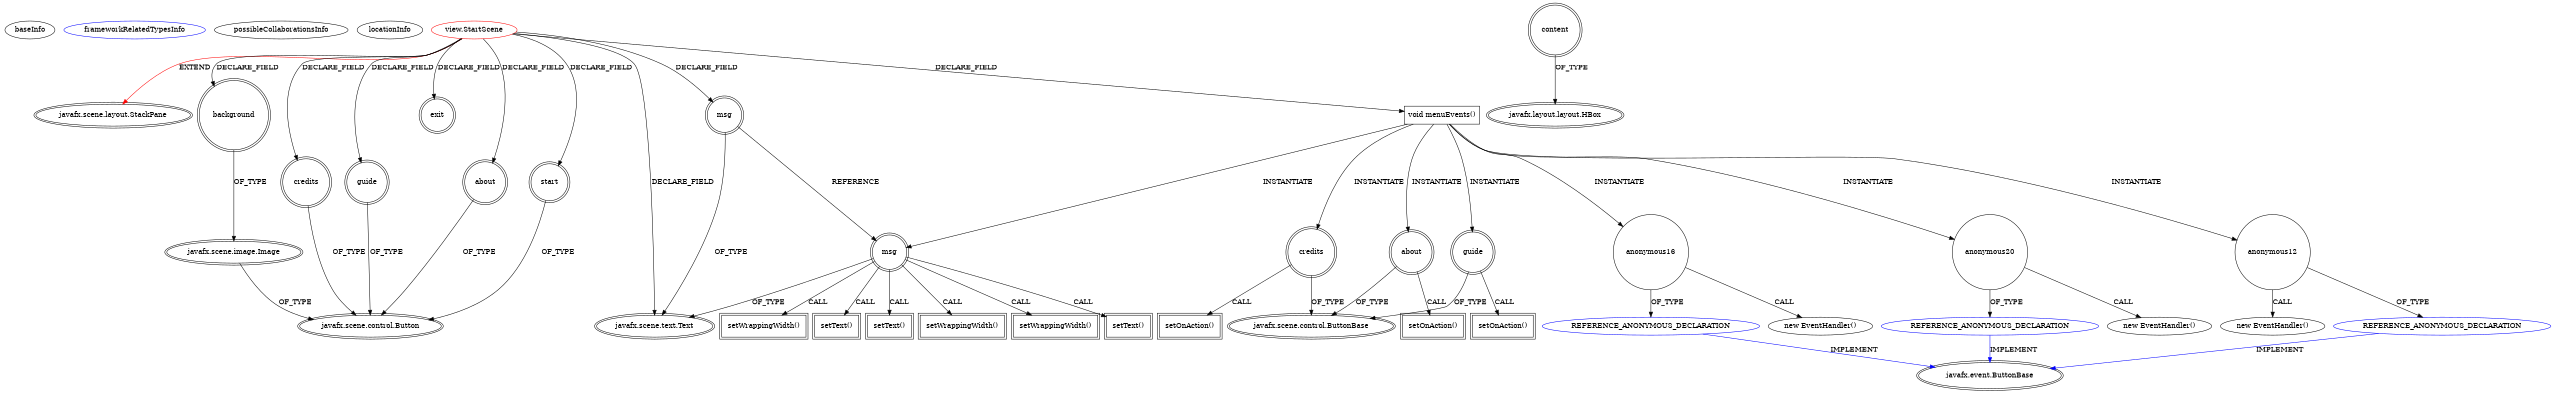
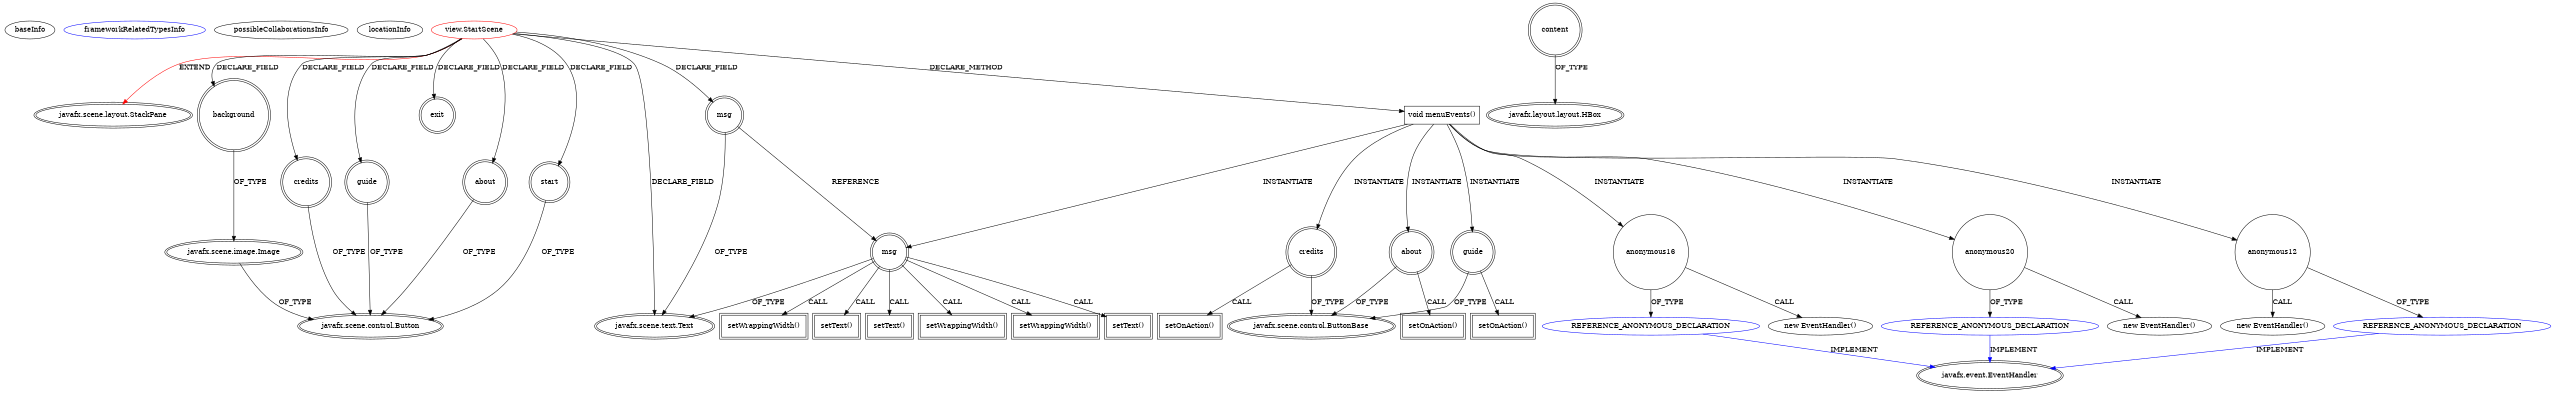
(966, 68) -> (966, 68)
(1990, 376) -> (1990, 376)
